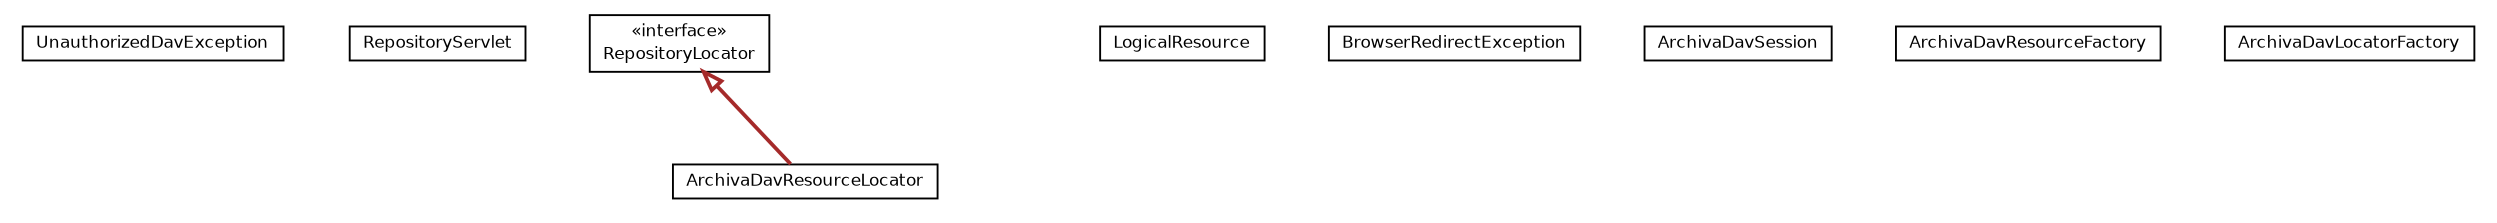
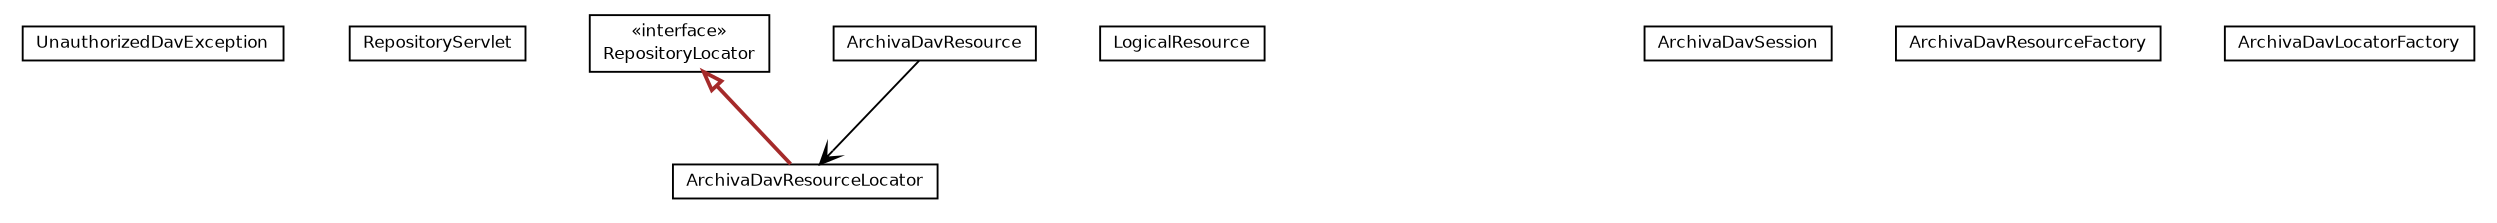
none -> (934, 43)
(1454, 43) -> none
